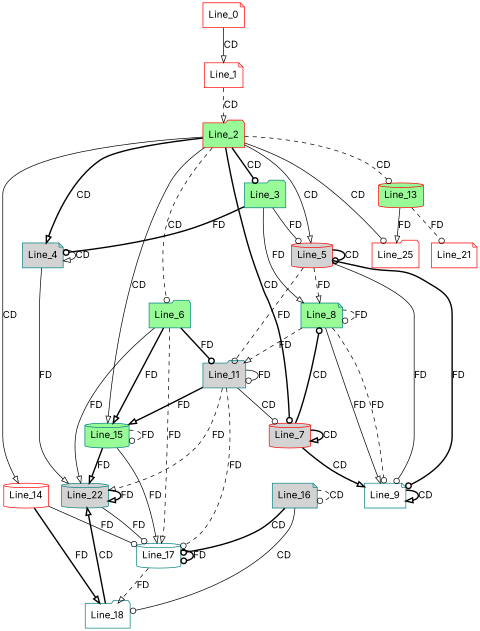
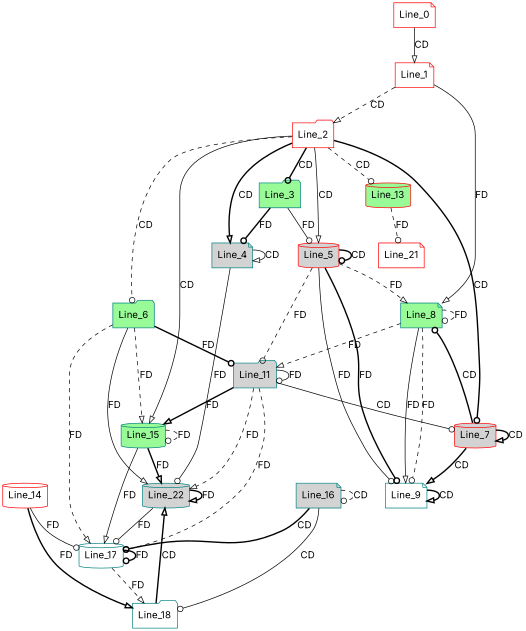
(224, 135) -> (313, 135)
(3, 229) -> none
(396, 255) -> none
(268, 258) -> (475, 188)
(140, 372) -> (138, 372)
(39, 377) -> (211, 376)
